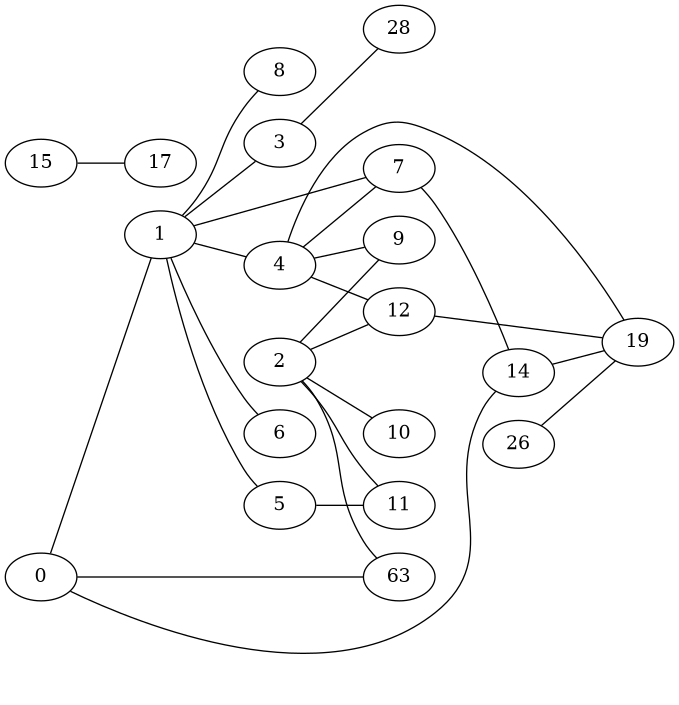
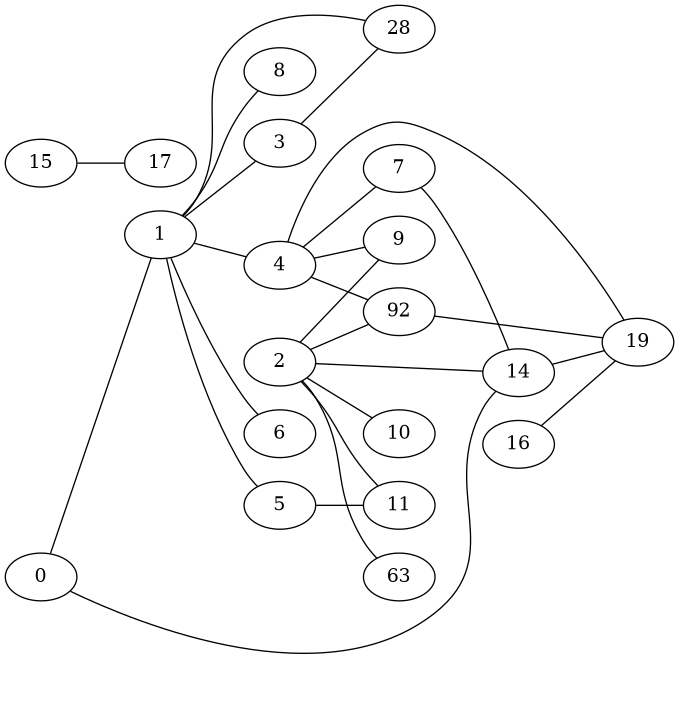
(280, 202) -> (221, 63)
(399, 312) -> (399, 312)
none -> (399, 367)
(519, 444) -> (519, 444)
(220, 577) -> none
